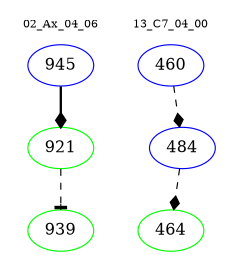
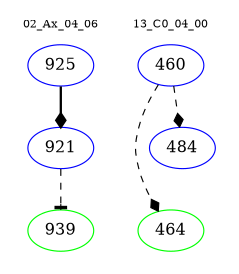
(171, 25) -> (171, 25)
(61, 65) -> (61, 65)
(61, 148) -> (61, 148)
(178, 182) -> (136, 141)
